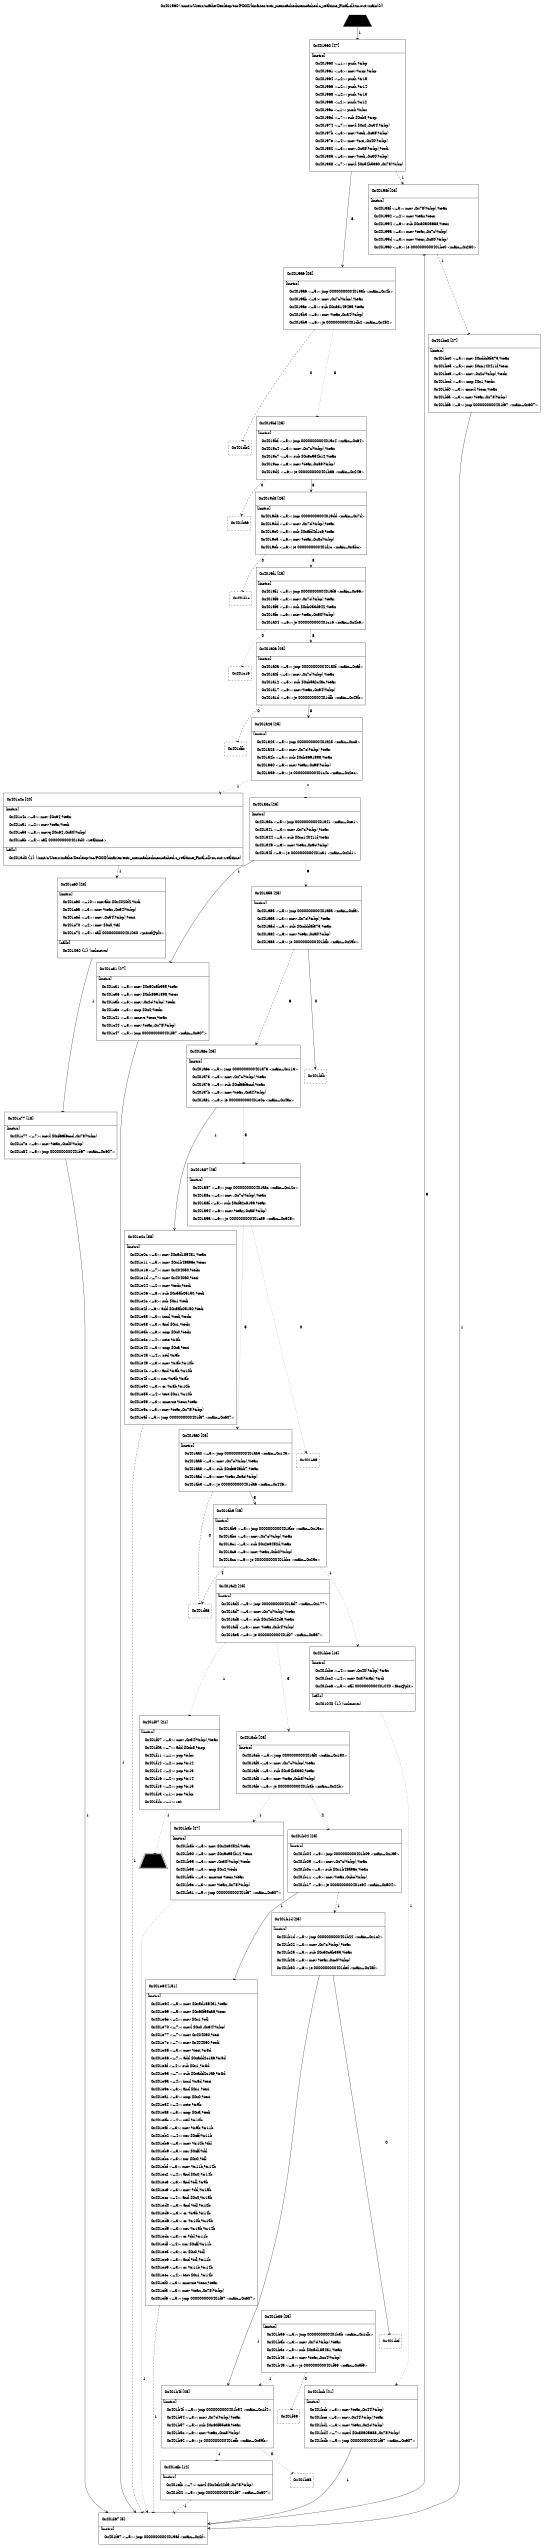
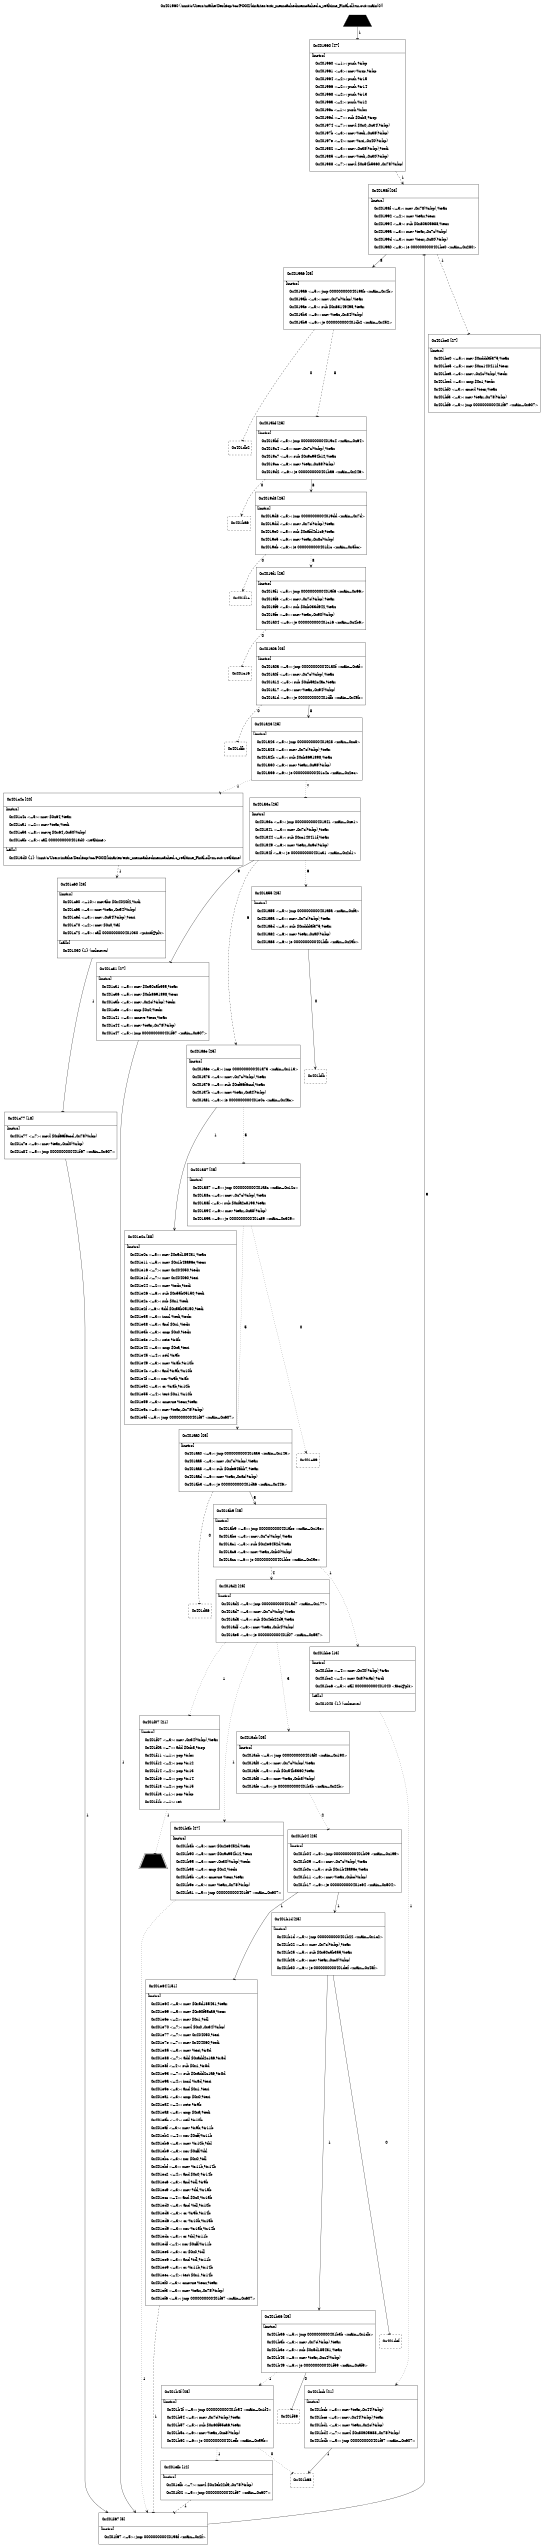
(347, 218) -> (380, 260)
(325, 373) -> (325, 373)
(252, 570) -> (252, 570)
(311, 635) -> none
(252, 646) -> (252, 646)
(238, 872) -> (238, 872)
(275, 996) -> (229, 949)
(460, 1578) -> none
(212, 1583) -> (271, 1572)
(263, 1807) -> (229, 1729)
(337, 1901) -> (337, 1901)
(132, 1969) -> none
(287, 2182) -> (323, 2142)
(299, 2391) -> (299, 2391)
(295, 2509) -> (321, 2460)
